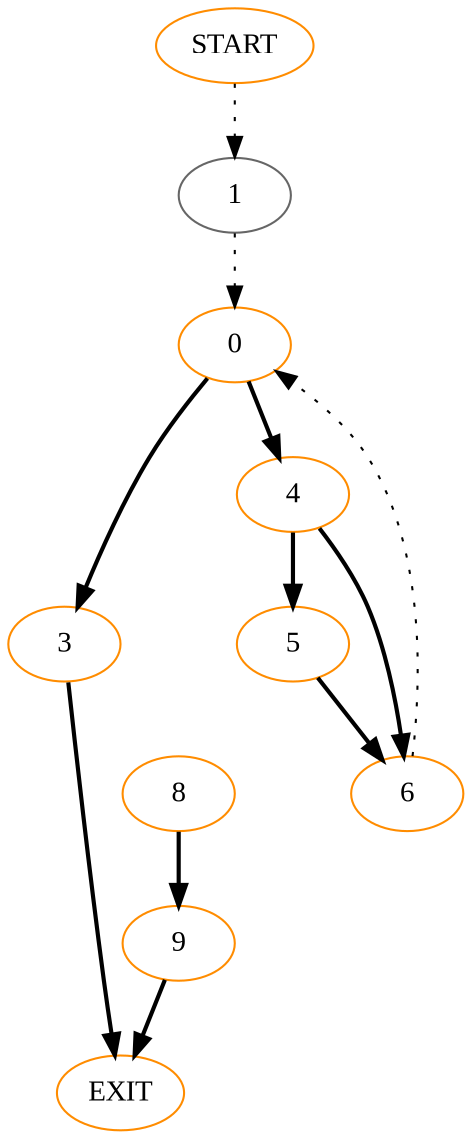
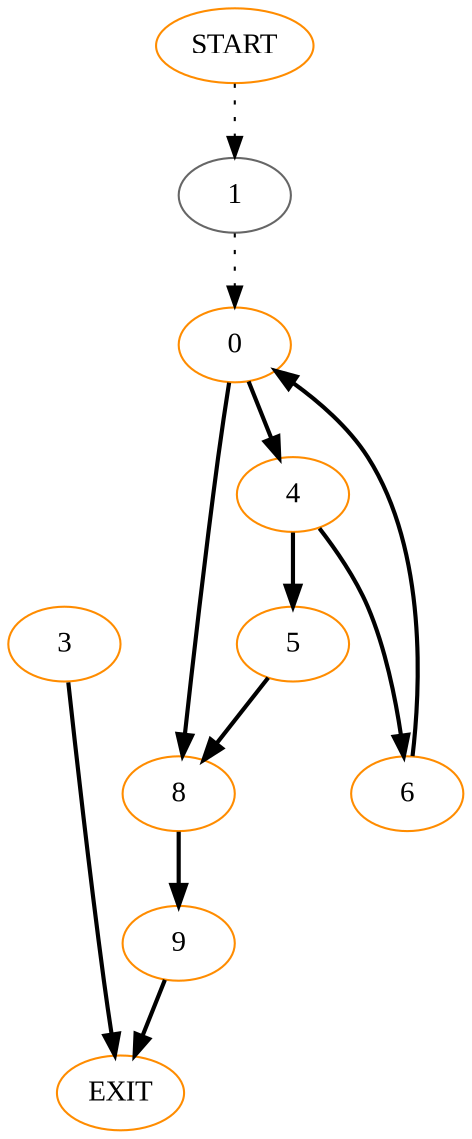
(138, 478) -> (205, 558)
(405, 551) -> (405, 551)
(344, 711) -> (242, 711)
